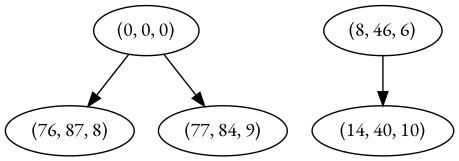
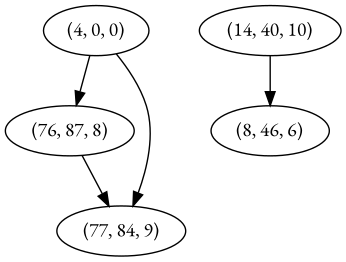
(146, 31) -> (96, 31)
(383, 74) -> (270, 74)
none -> (92, 175)
